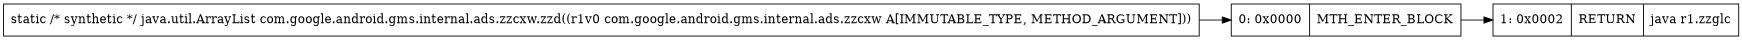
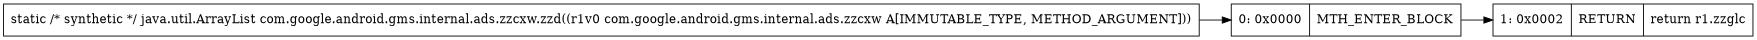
(1691, 20) -> (1698, 20)
